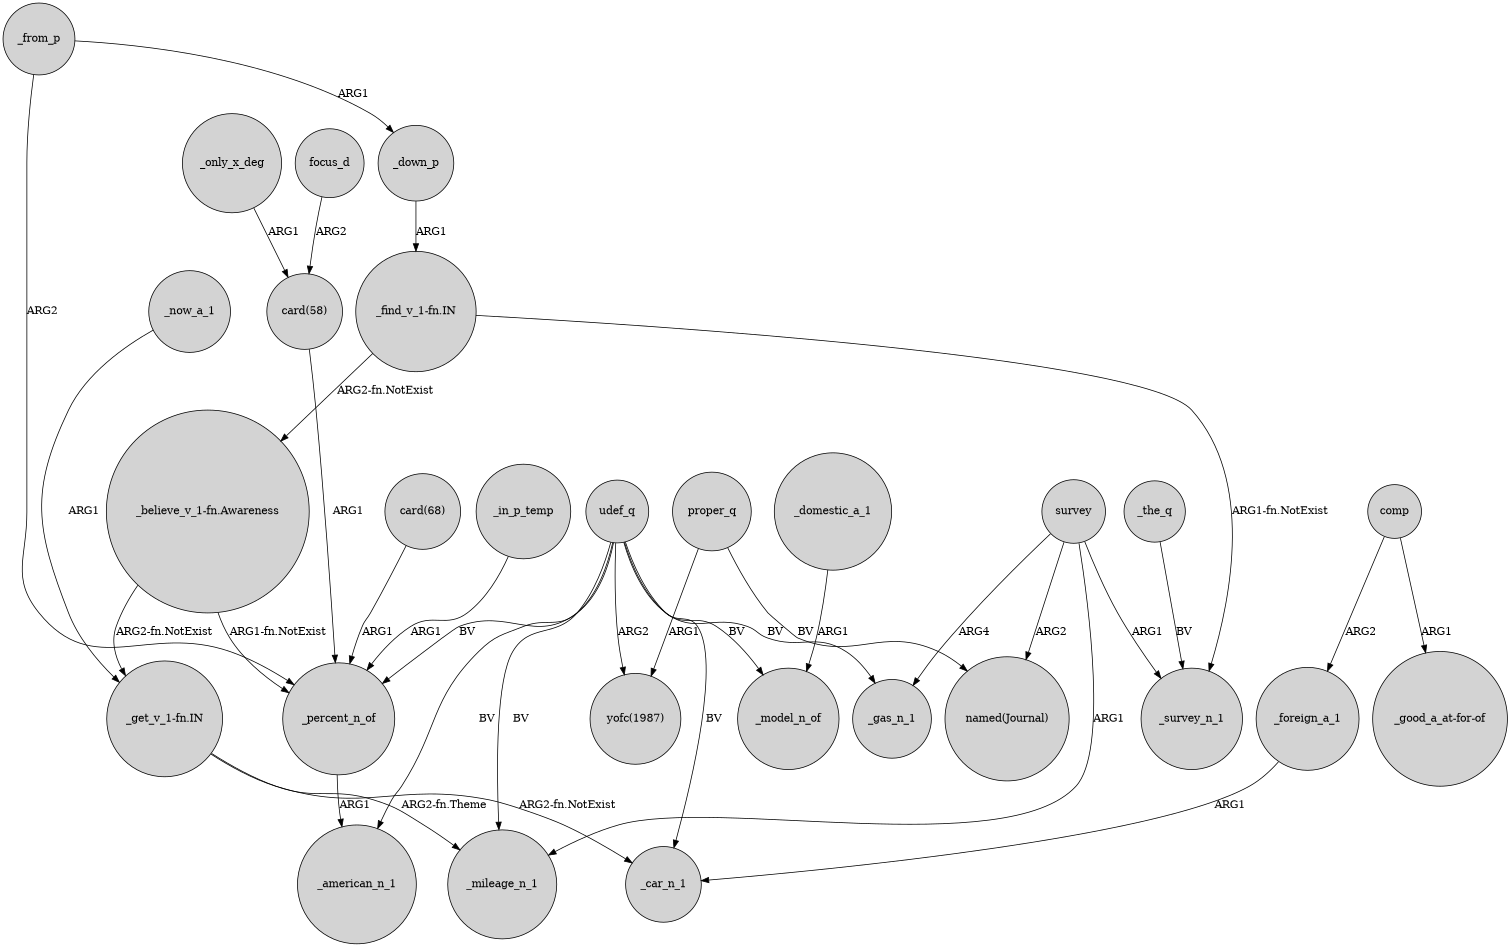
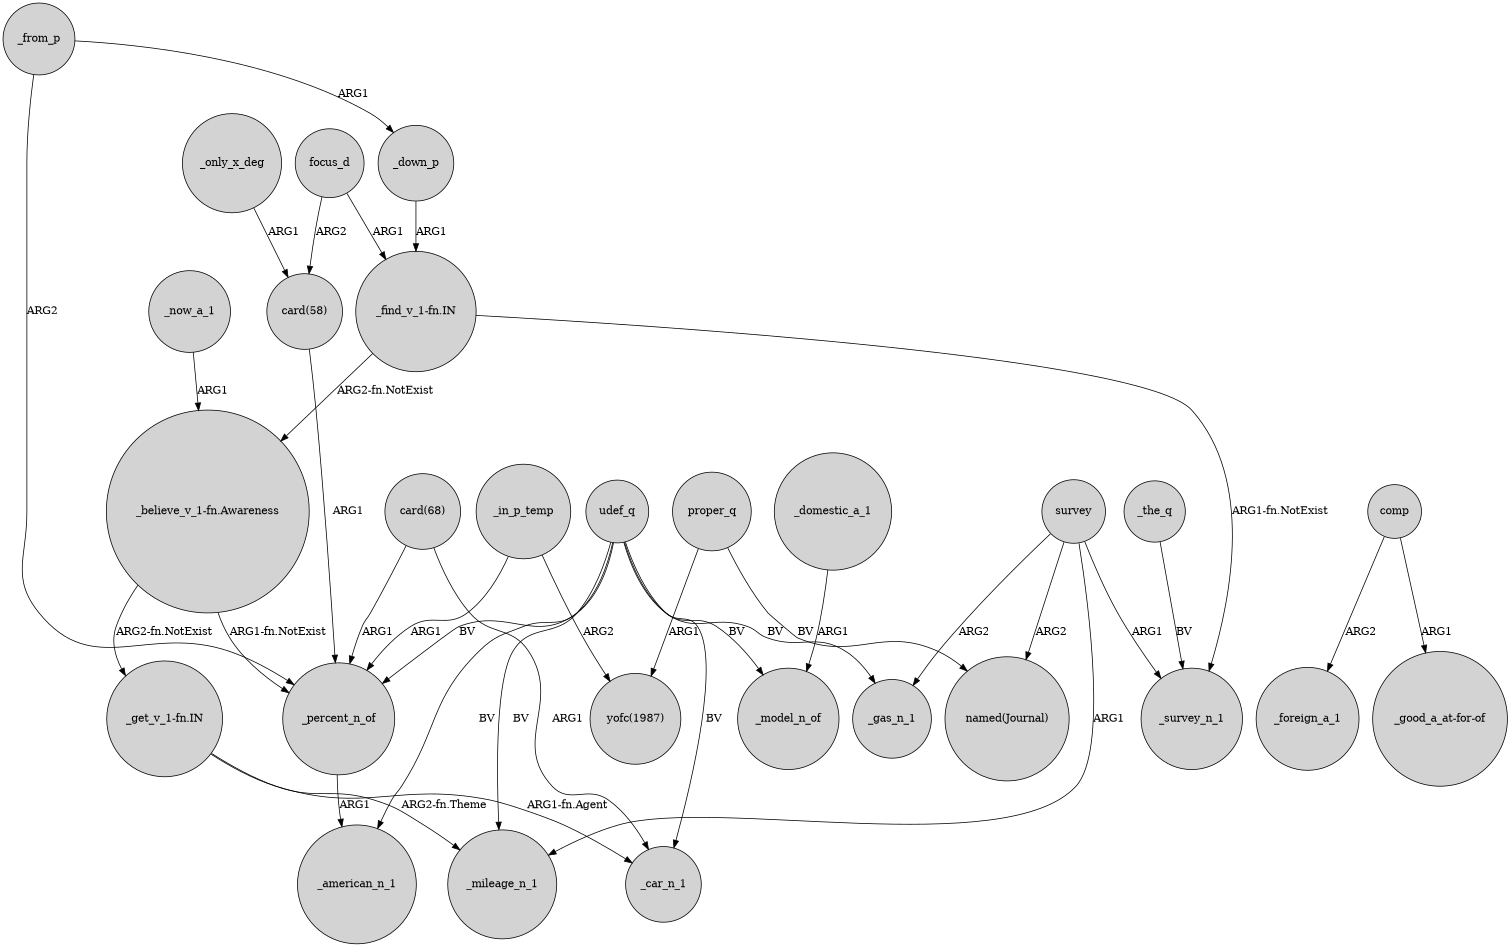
none -> (364, 223)
(43, 492) -> (196, 377)
(616, 605) -> (569, 610)
(974, 632) -> (974, 632)
(567, 806) -> (567, 806)
(1001, 847) -> (540, 705)
